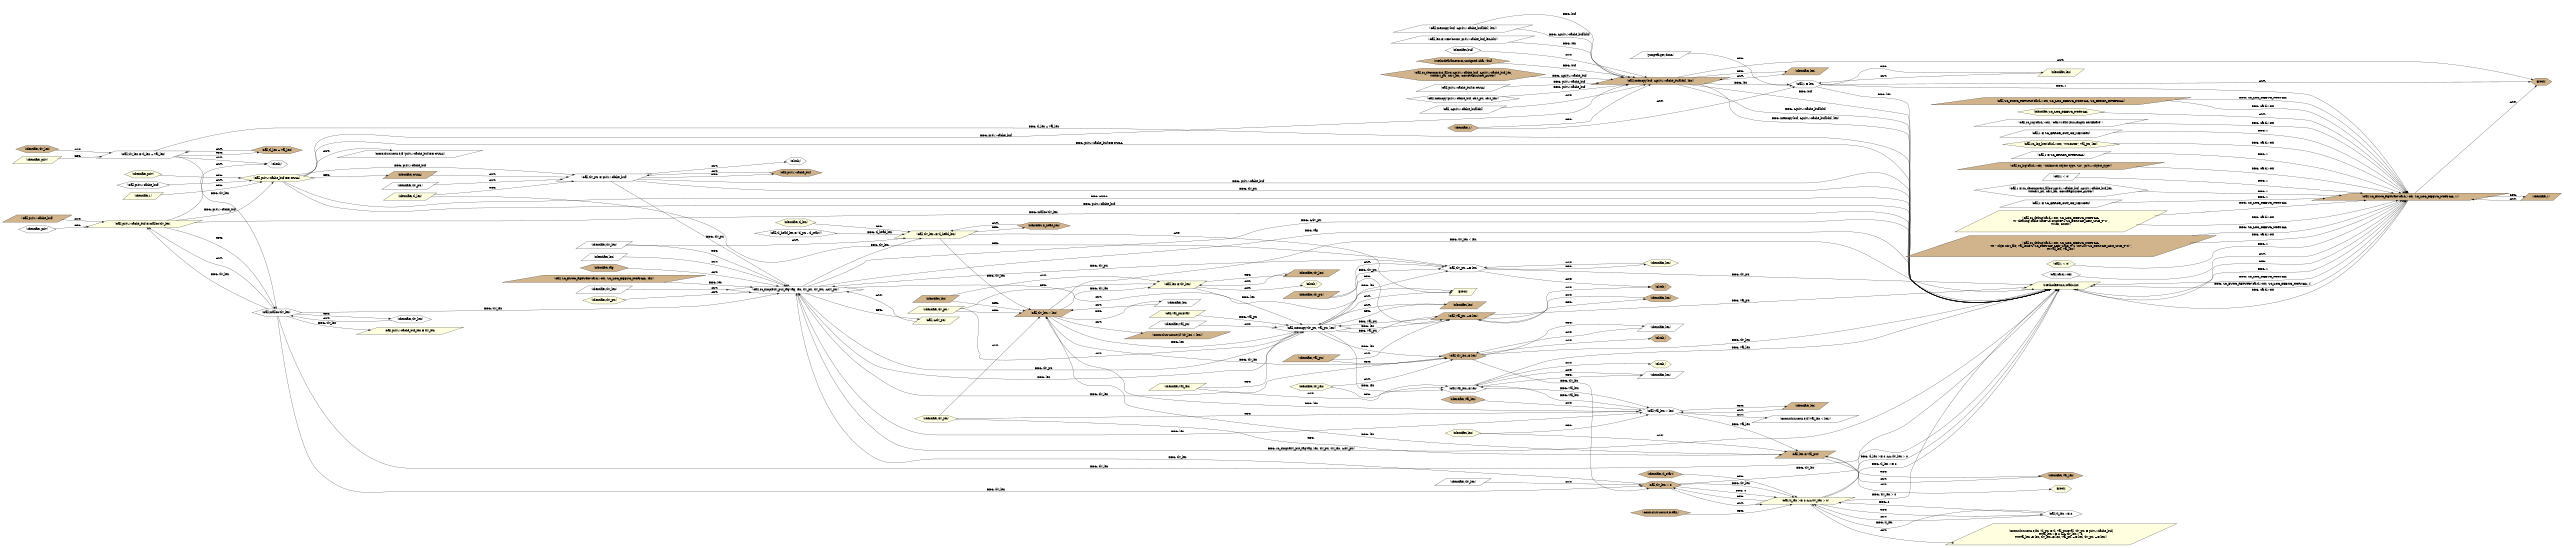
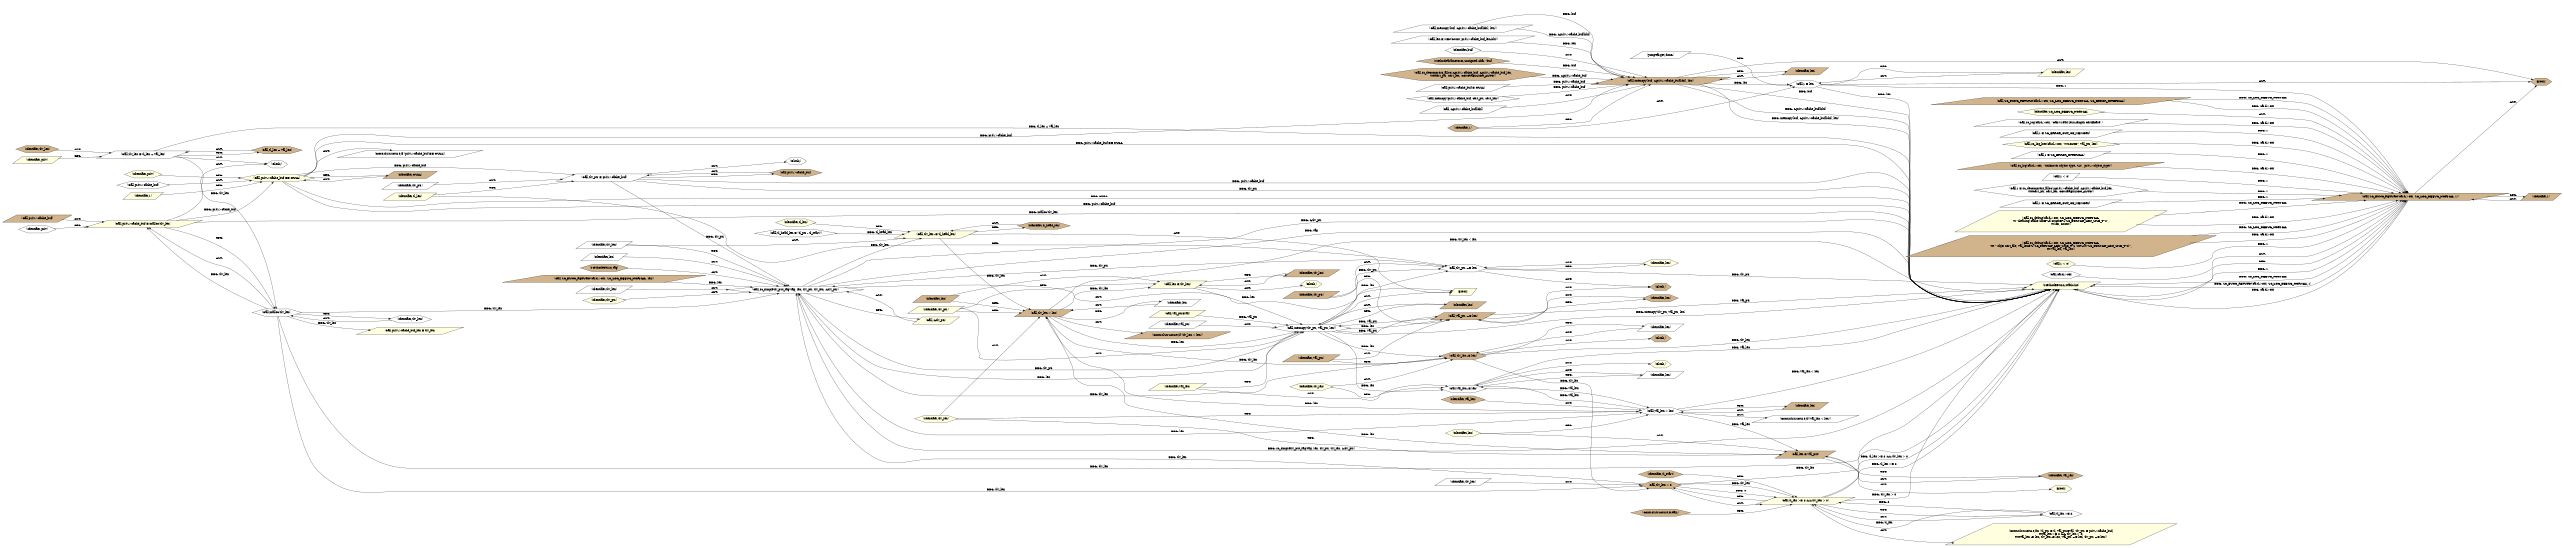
(499, 176) -> (346, 180)
(604, 268) -> (604, 268)
none -> (1677, 316)
none -> (1871, 369)
